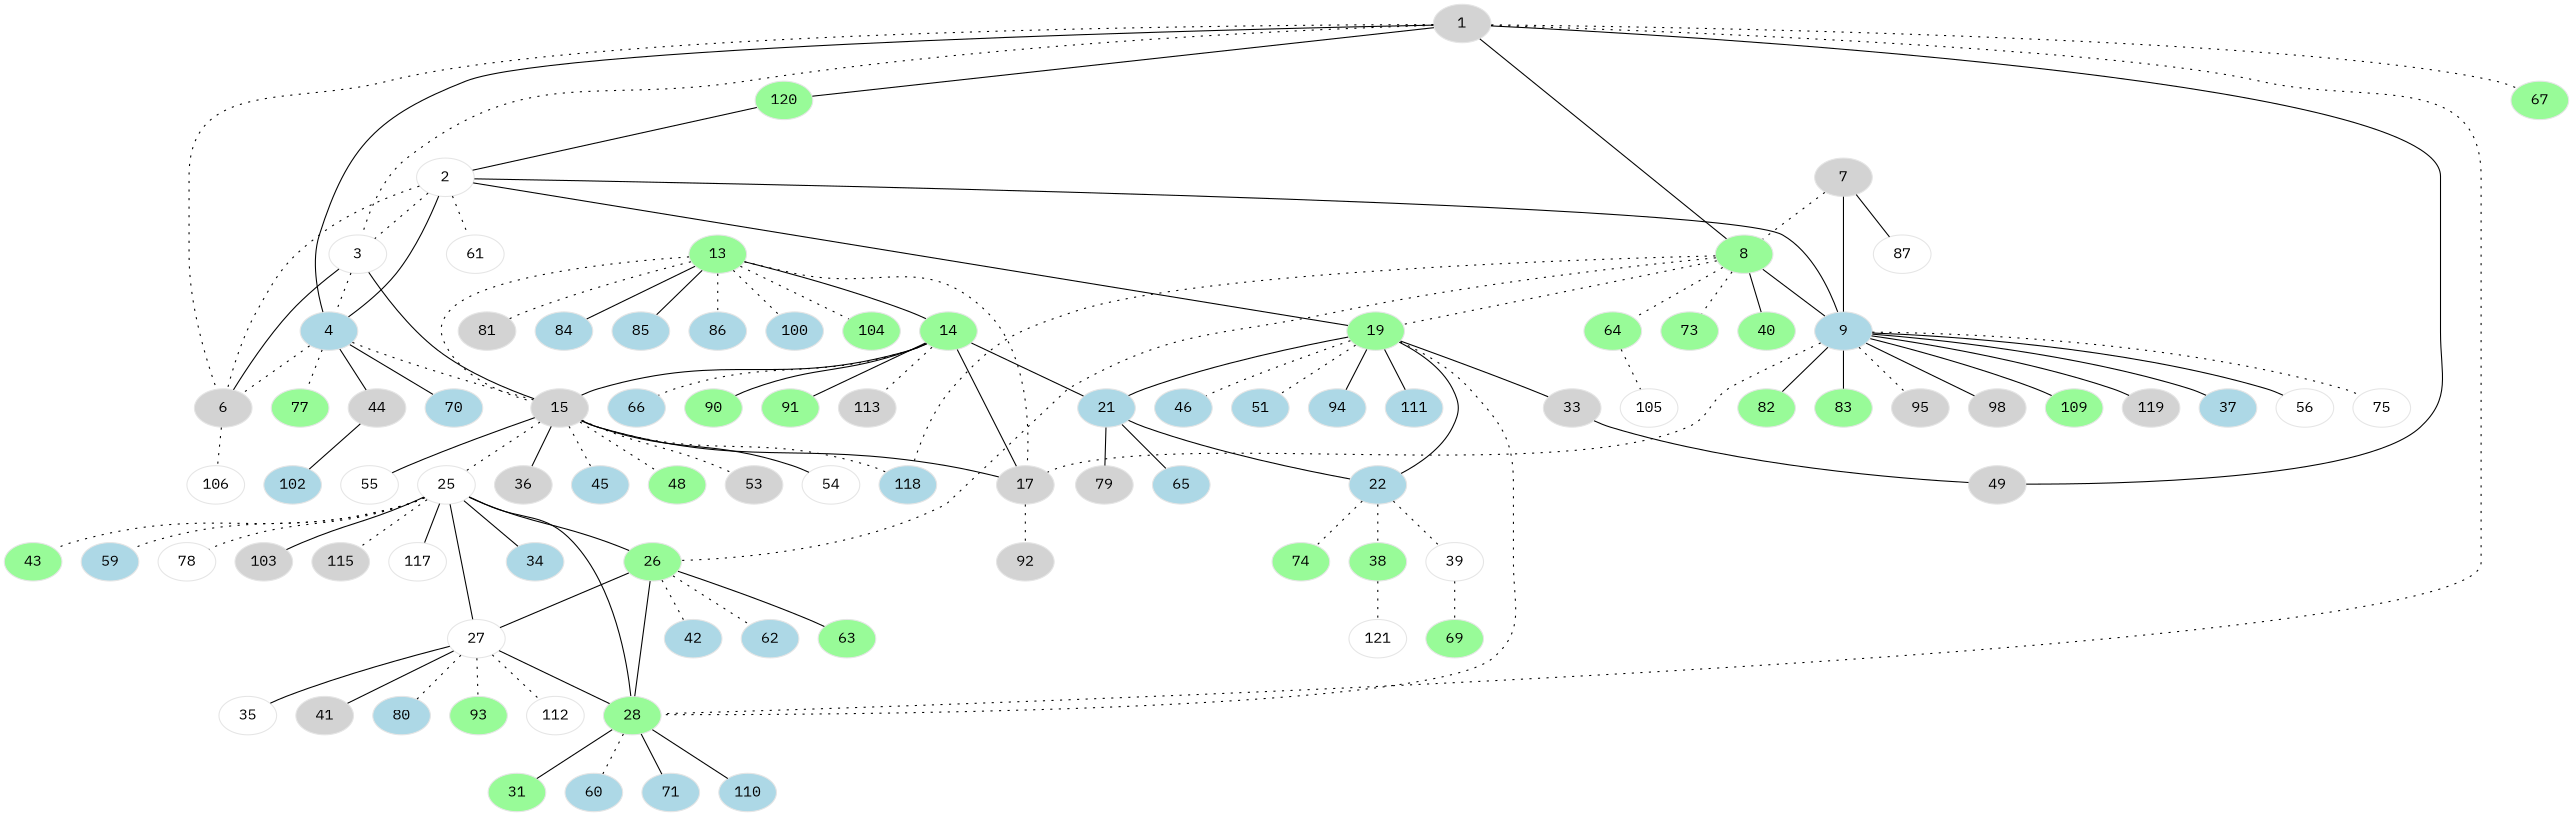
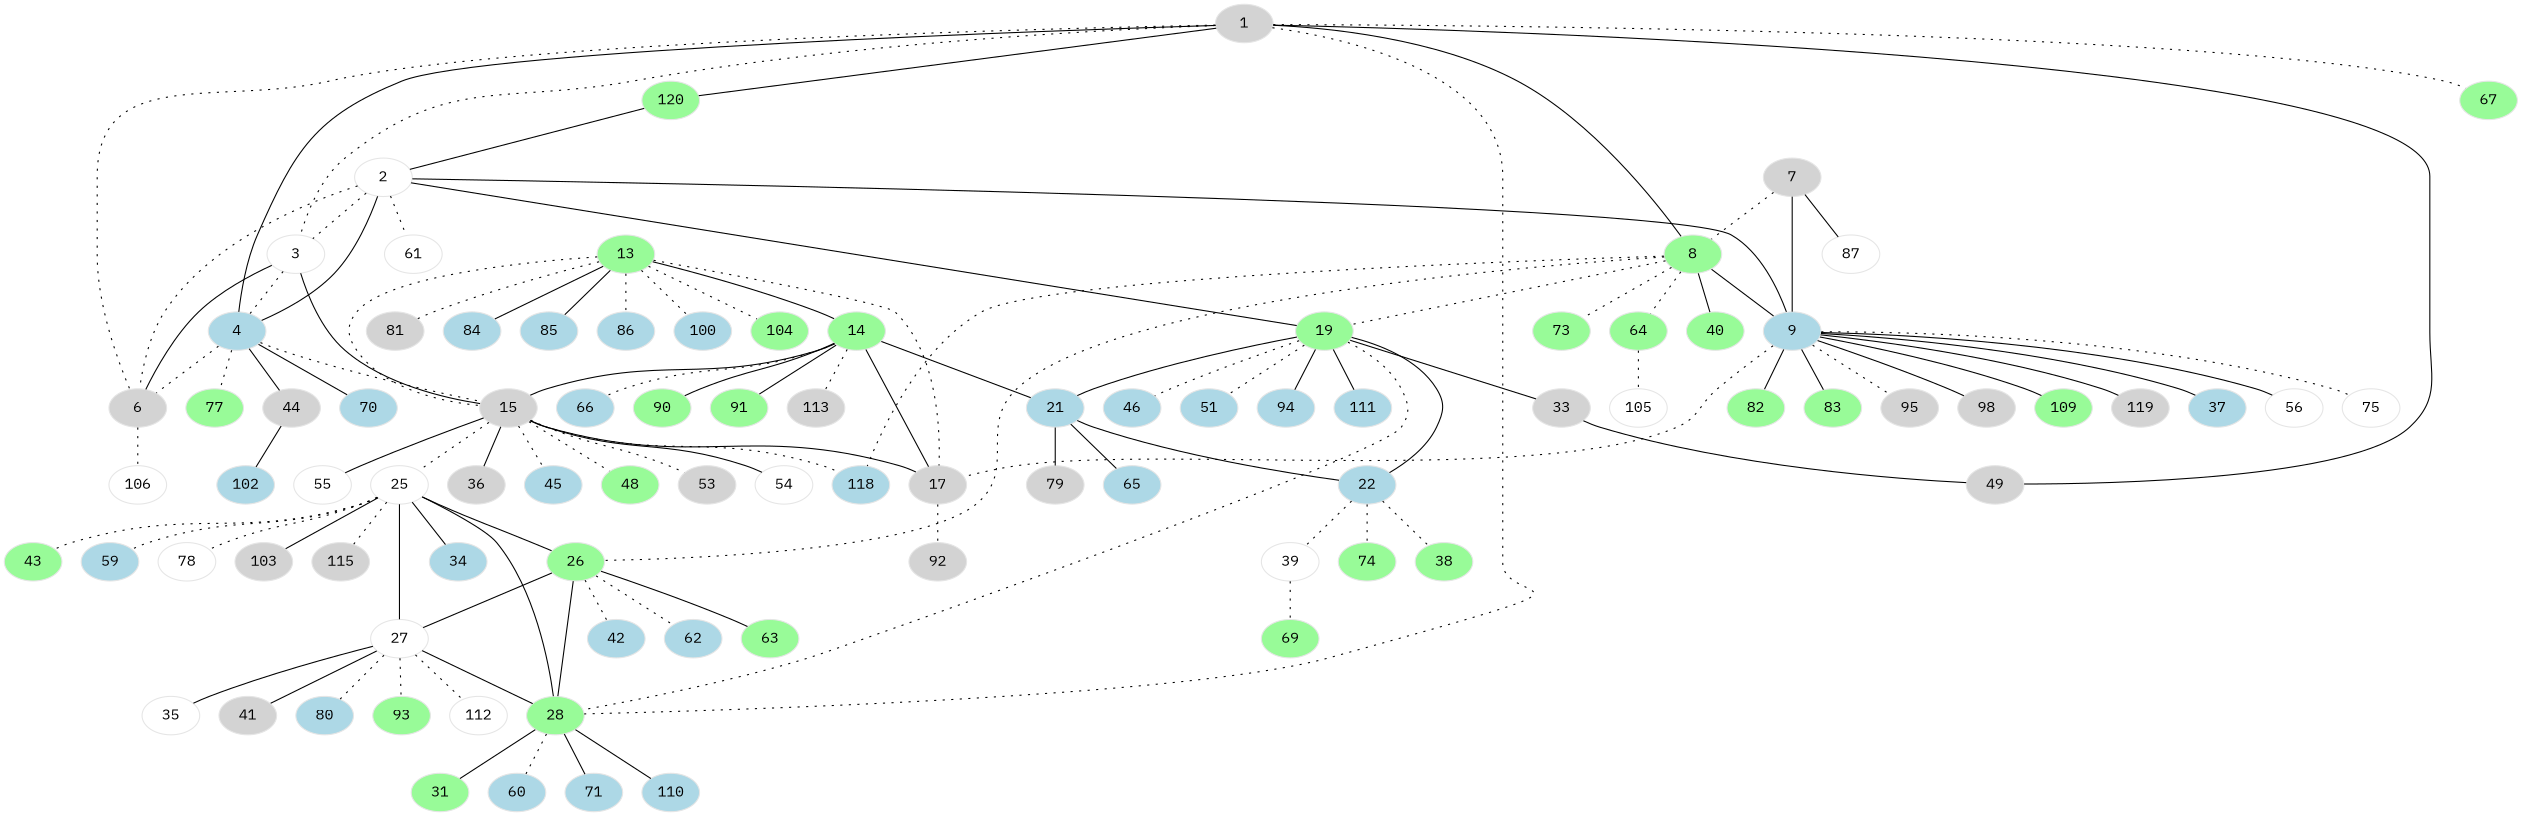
(418, 562) -> none
(1378, 639) -> none
